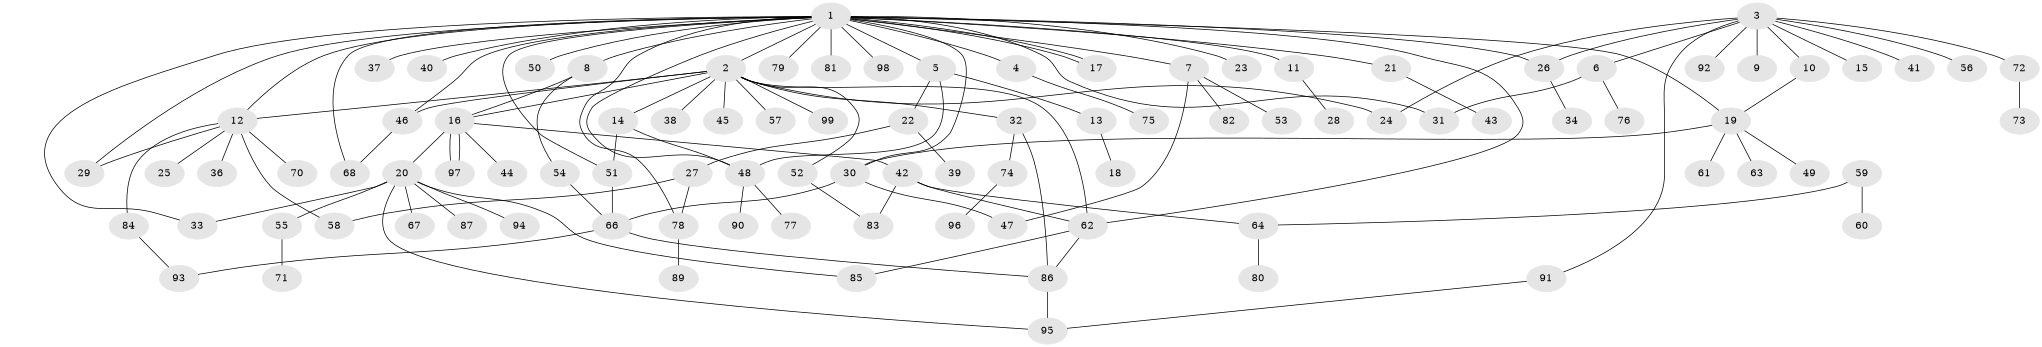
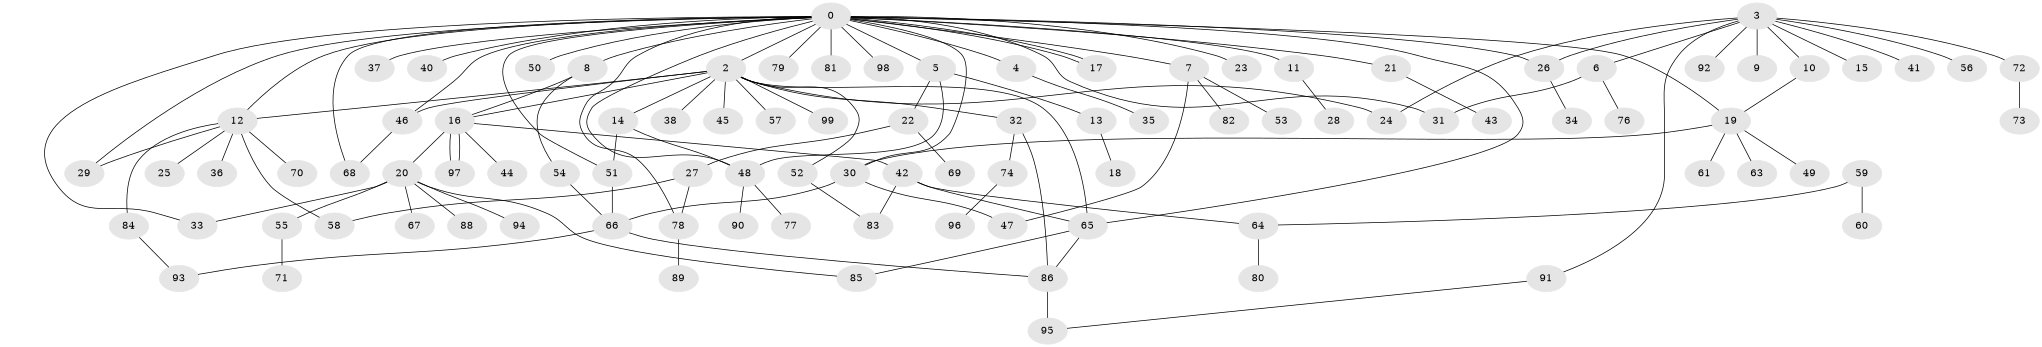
(831, 16) -> (831, 16)
(1149, 121) -> (1149, 121)
(955, 174) -> (955, 174)
(467, 226) -> (467, 226)
(1088, 226) -> (1088, 226)
(676, 300) -> none
